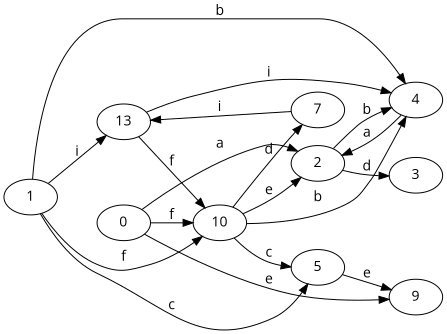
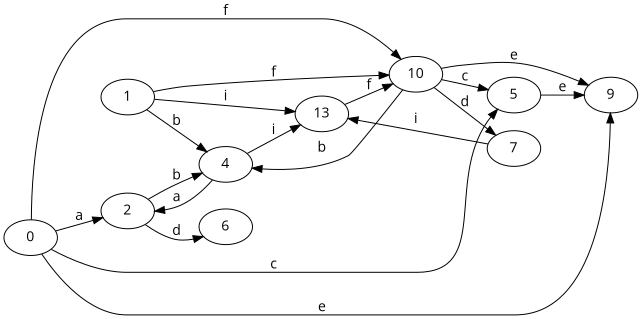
(262, 81) -> (269, 142)
(416, 175) -> (226, 227)
(269, 201) -> (511, 63)
(161, 309) -> (326, 272)
